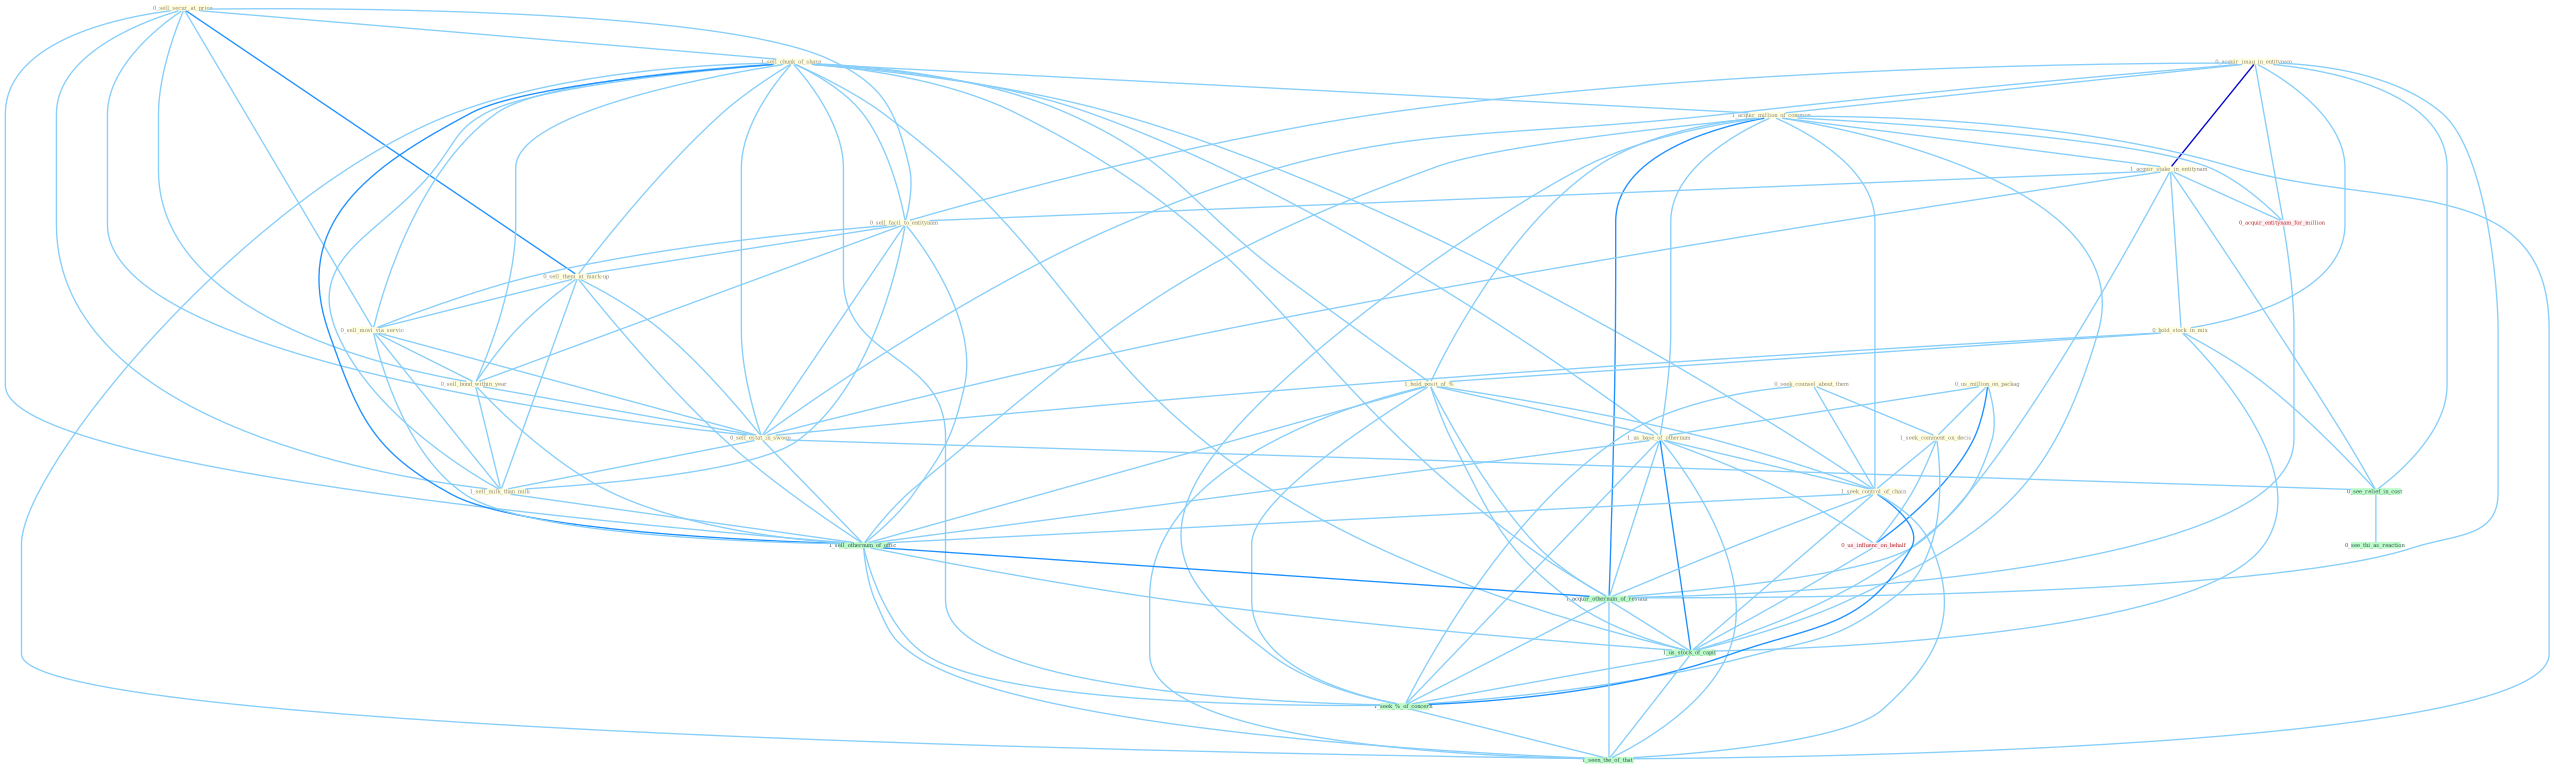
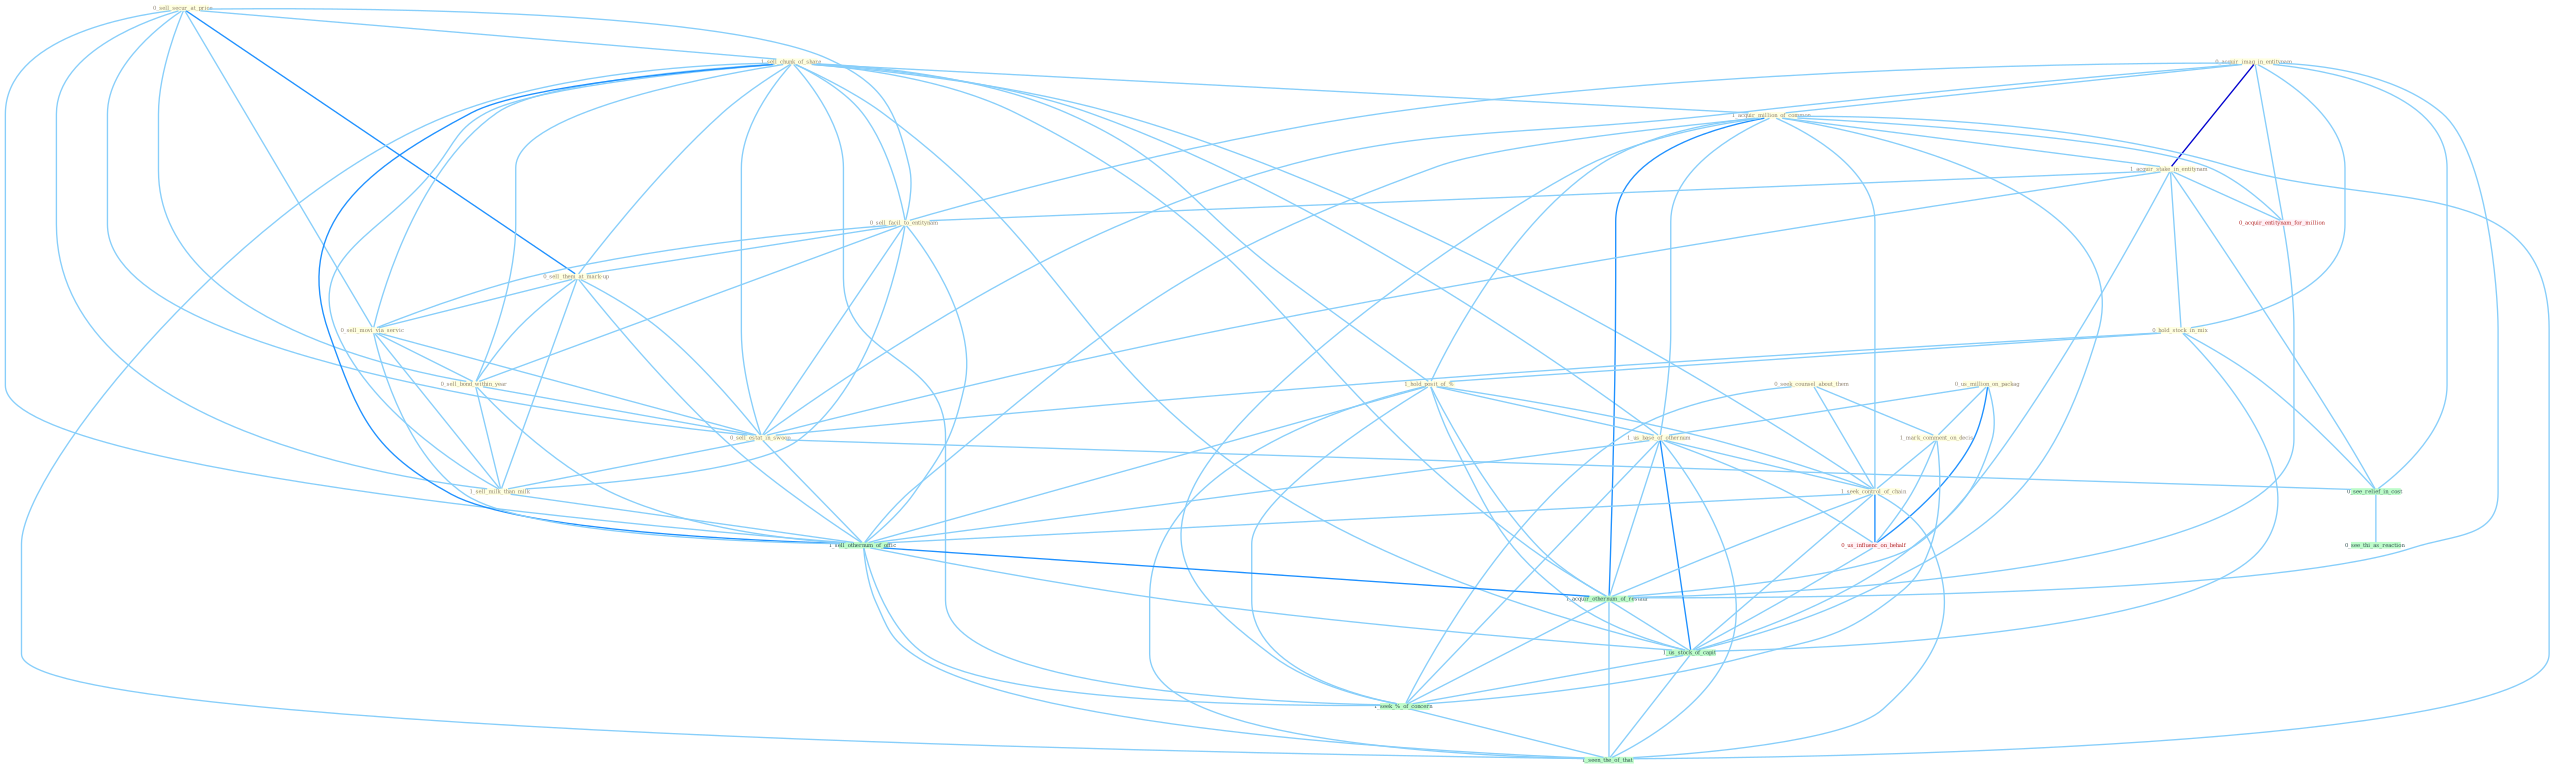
(1937, 438) -> (1937, 438)
(1777, 640) -> (1875, 518)
